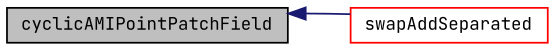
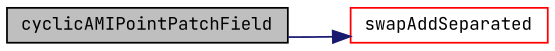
(328, 14) -> (311, 37)
